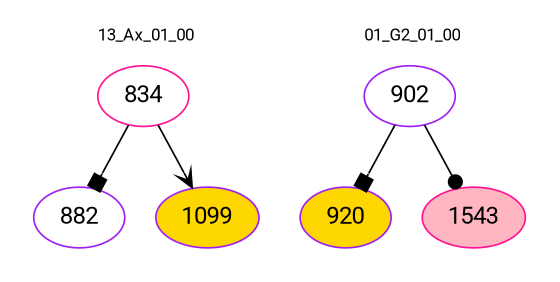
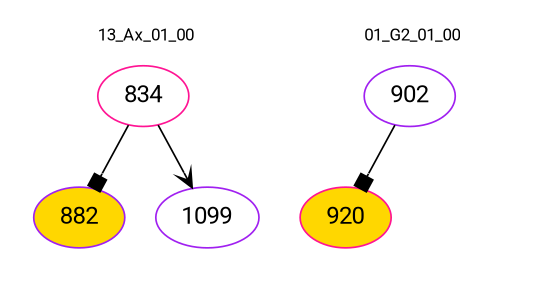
(79, 218) -> (79, 218)
(207, 218) -> (207, 218)
(346, 218) -> (346, 218)
(474, 218) -> none
